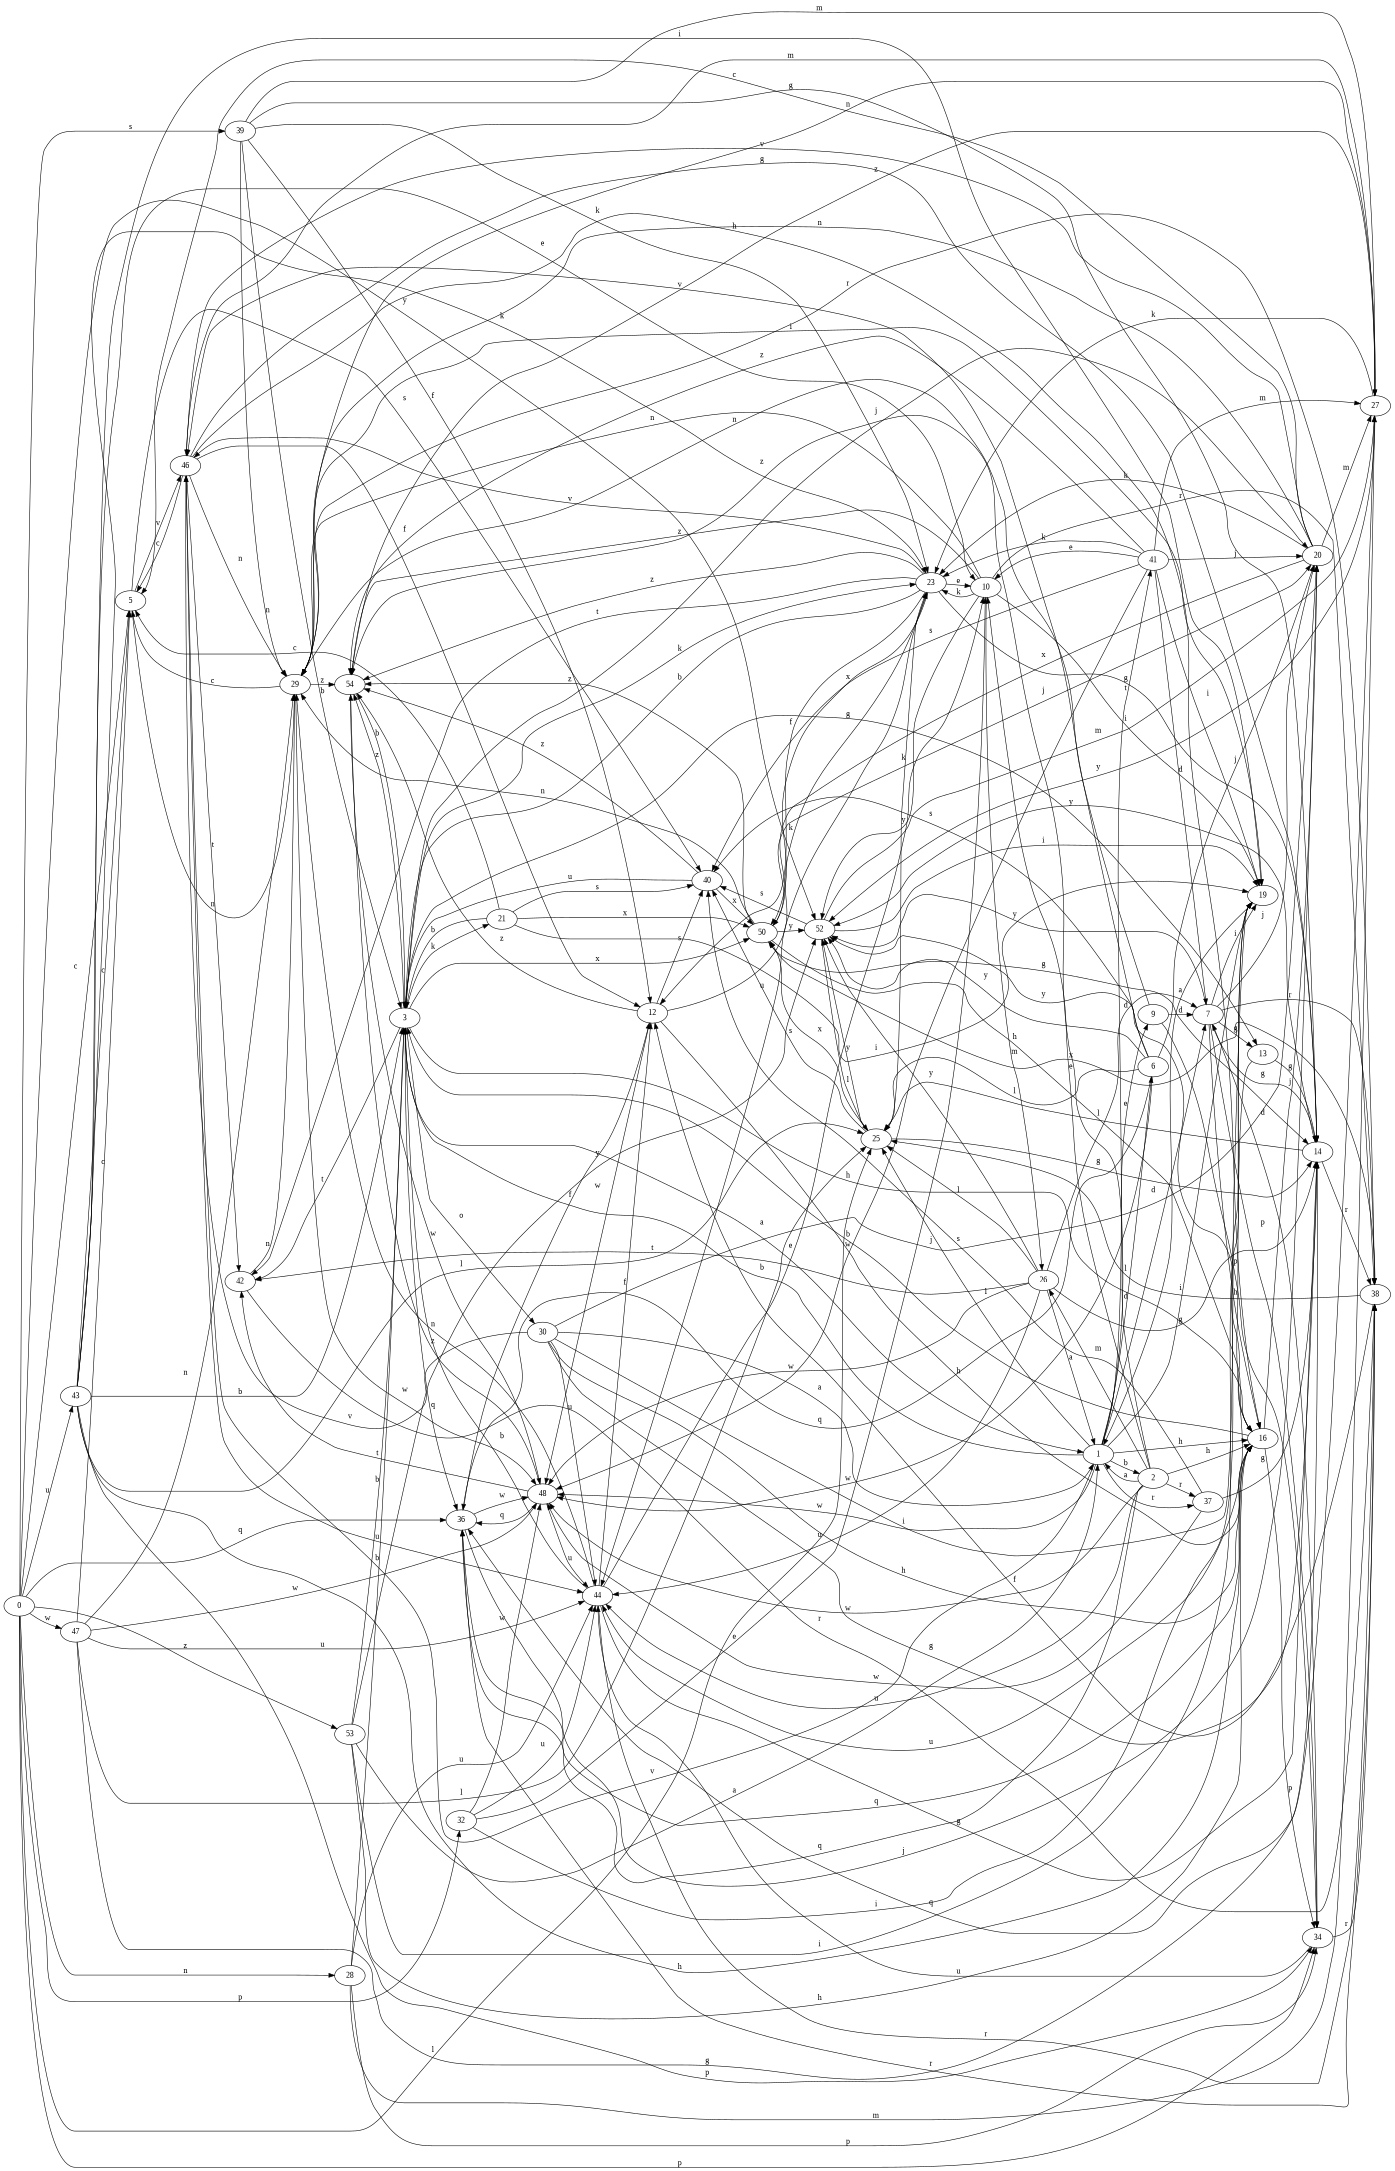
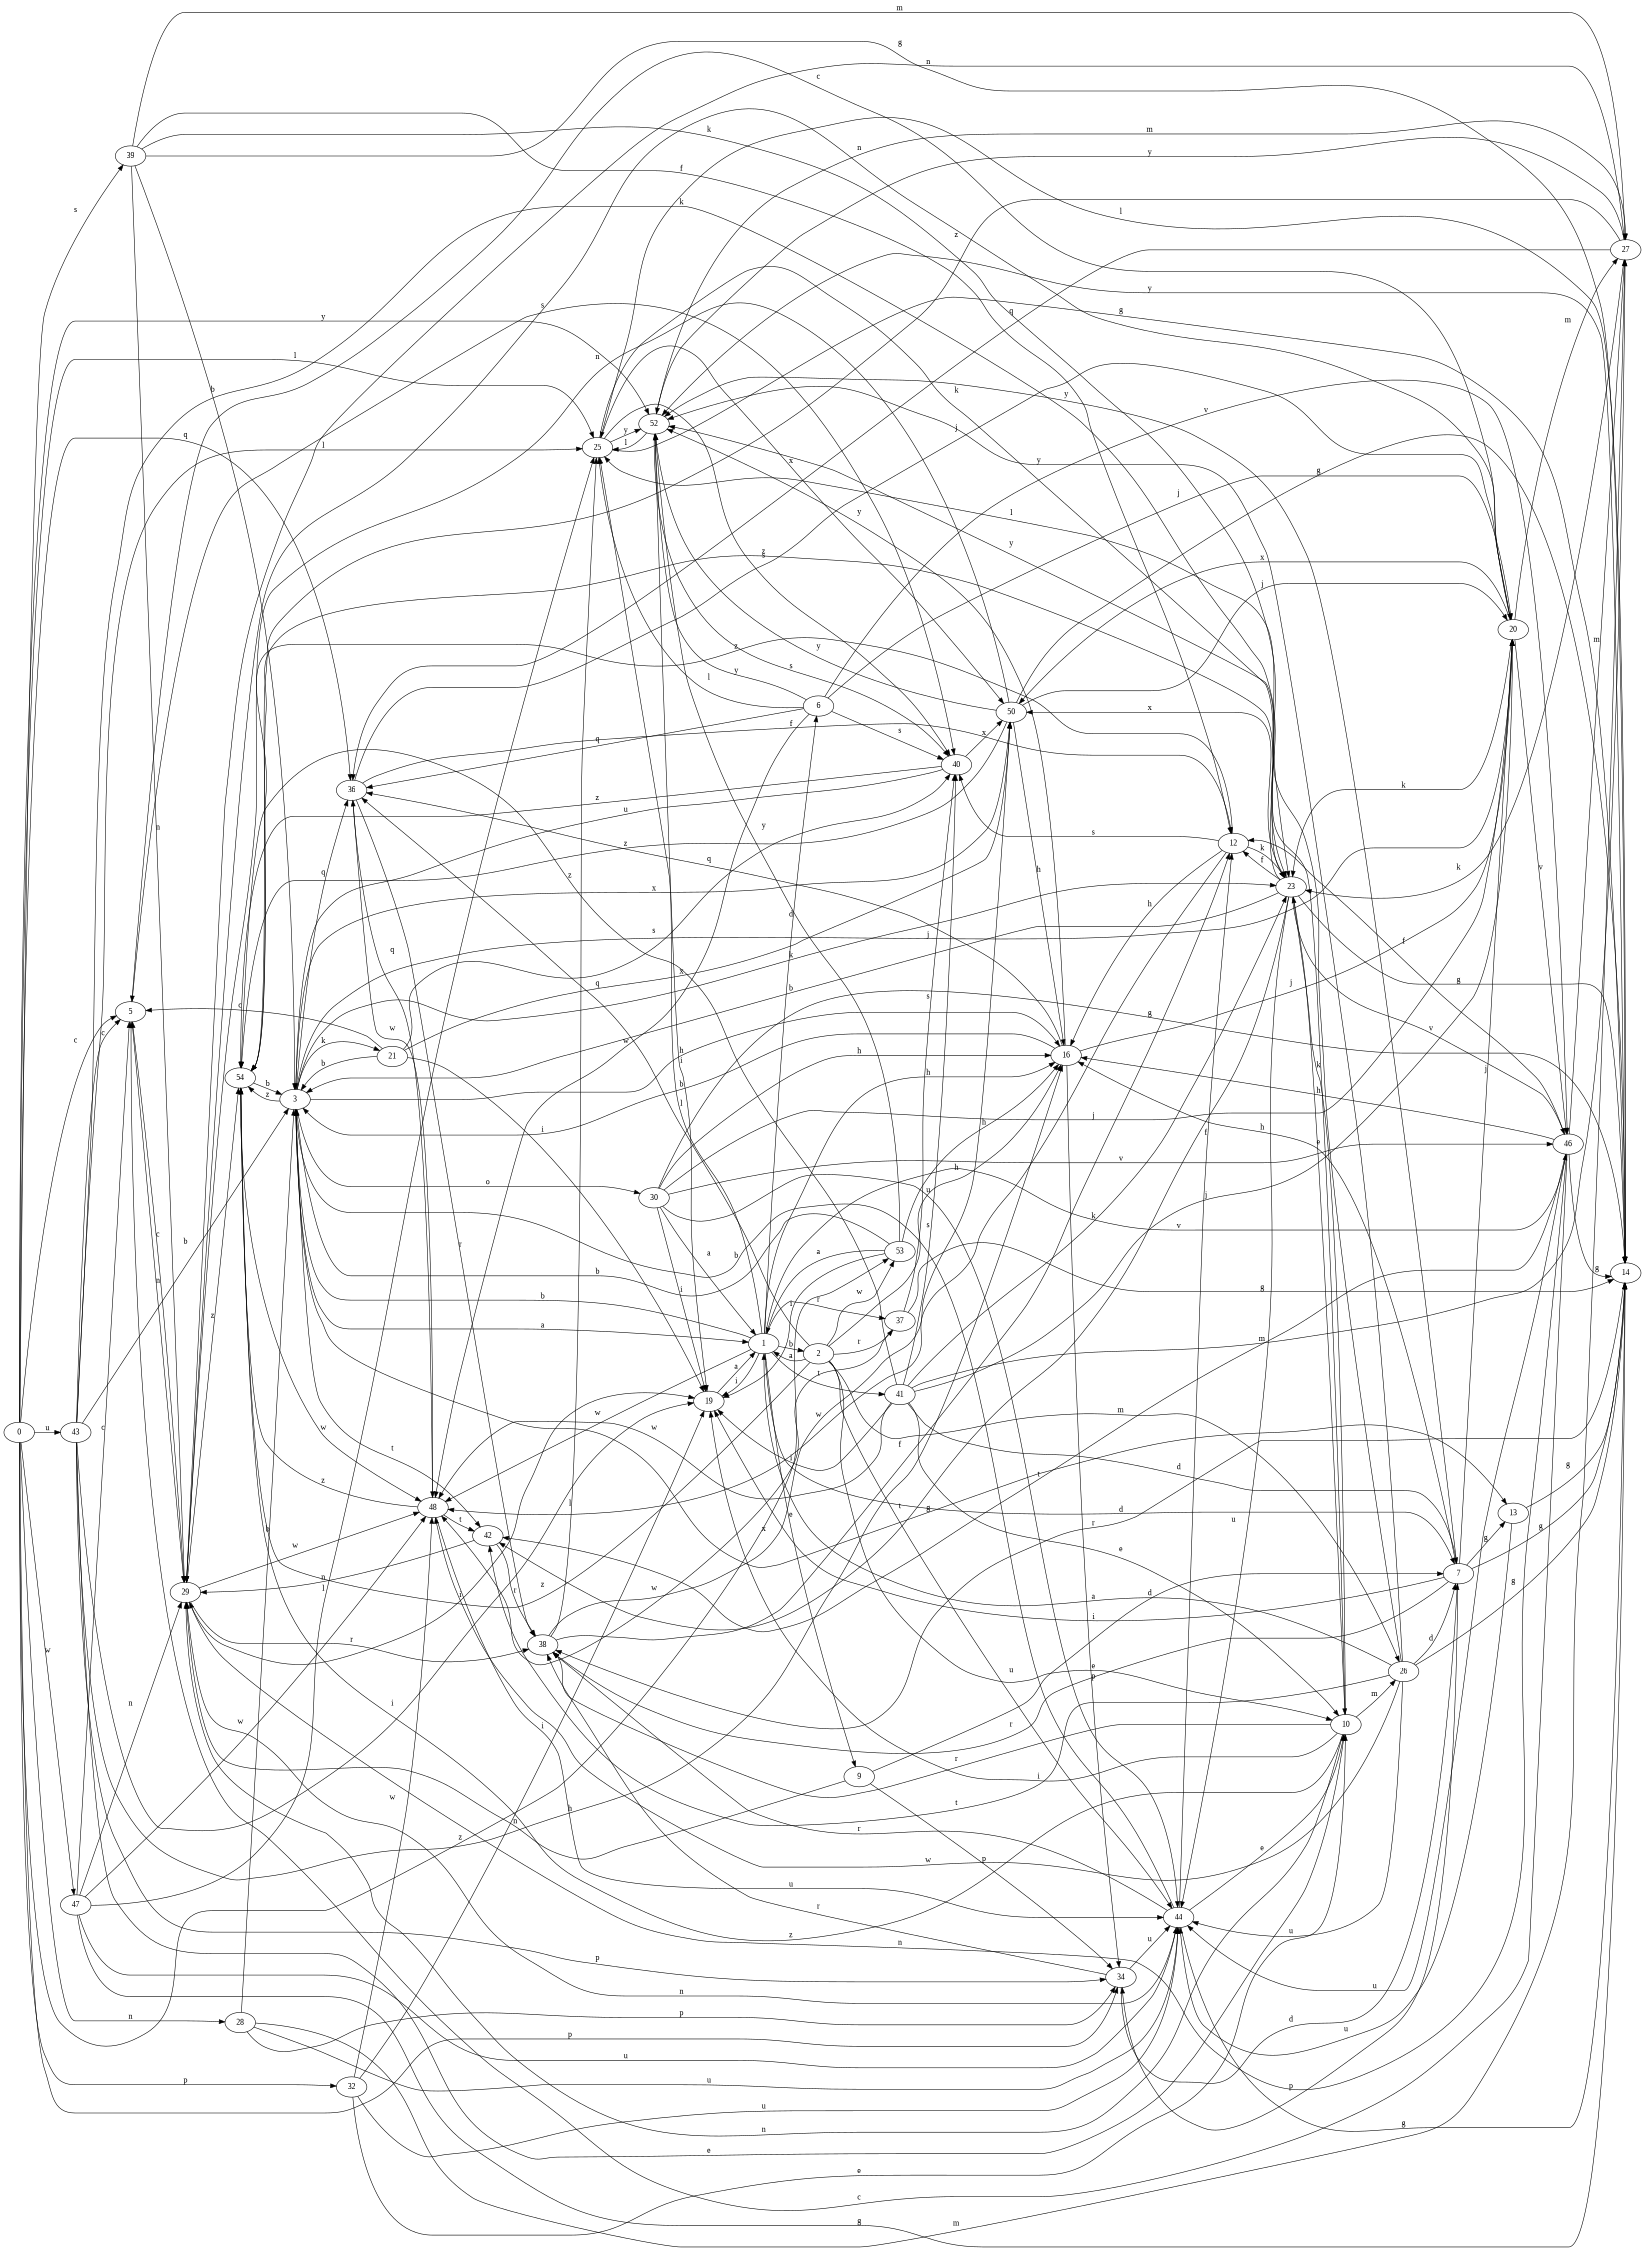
(160, 528) -> none
(858, 1613) -> (856, 1303)
